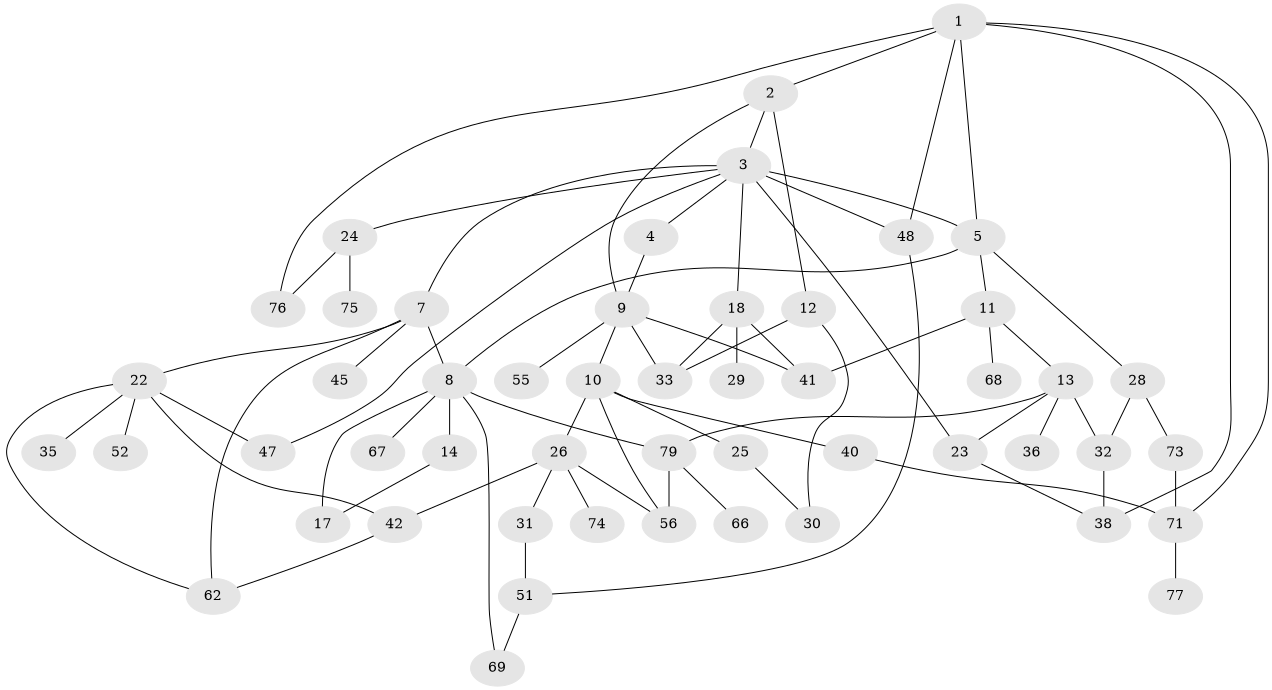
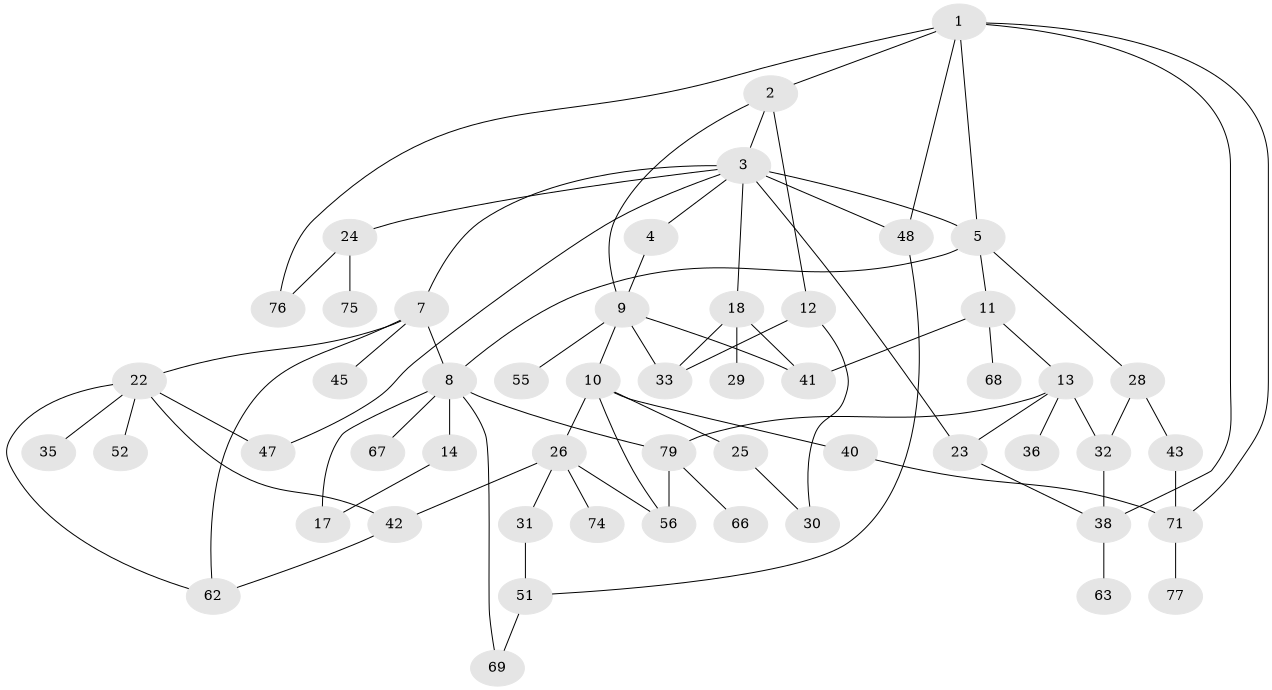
(1176, 453) -> (1176, 453)
none -> (1104, 596)
